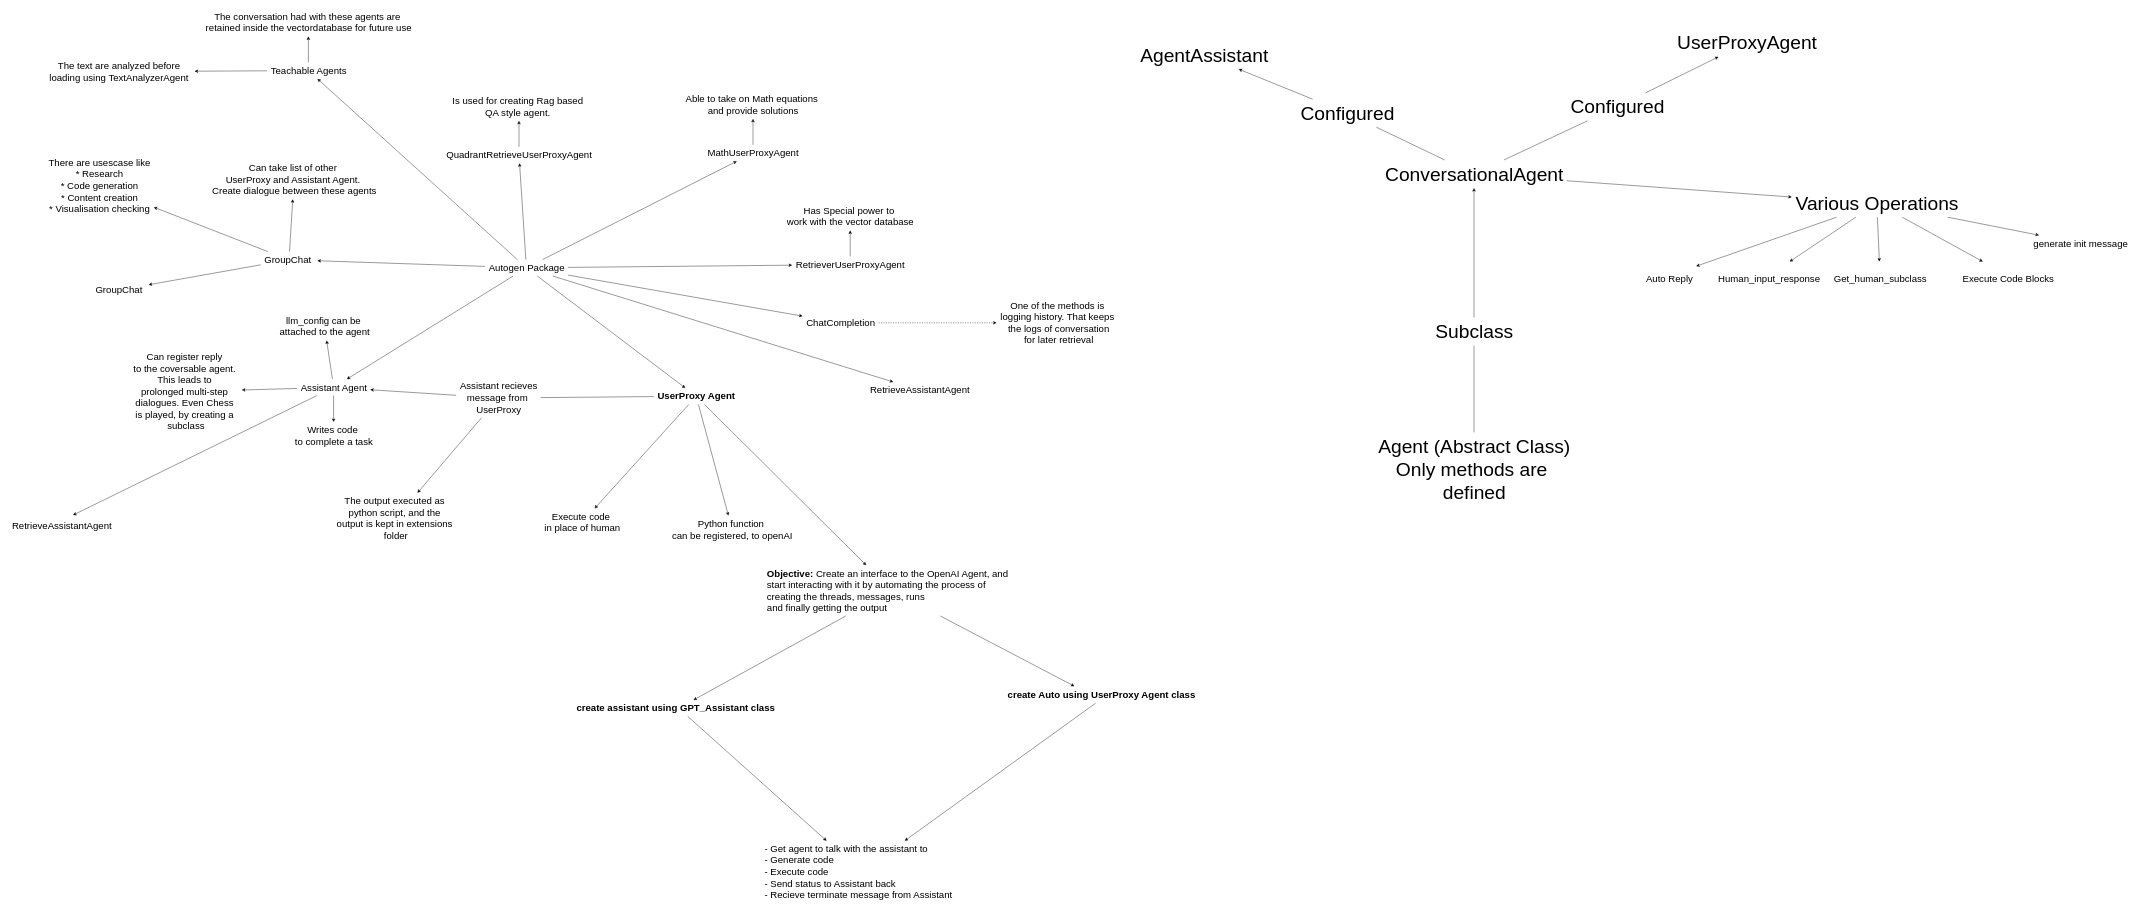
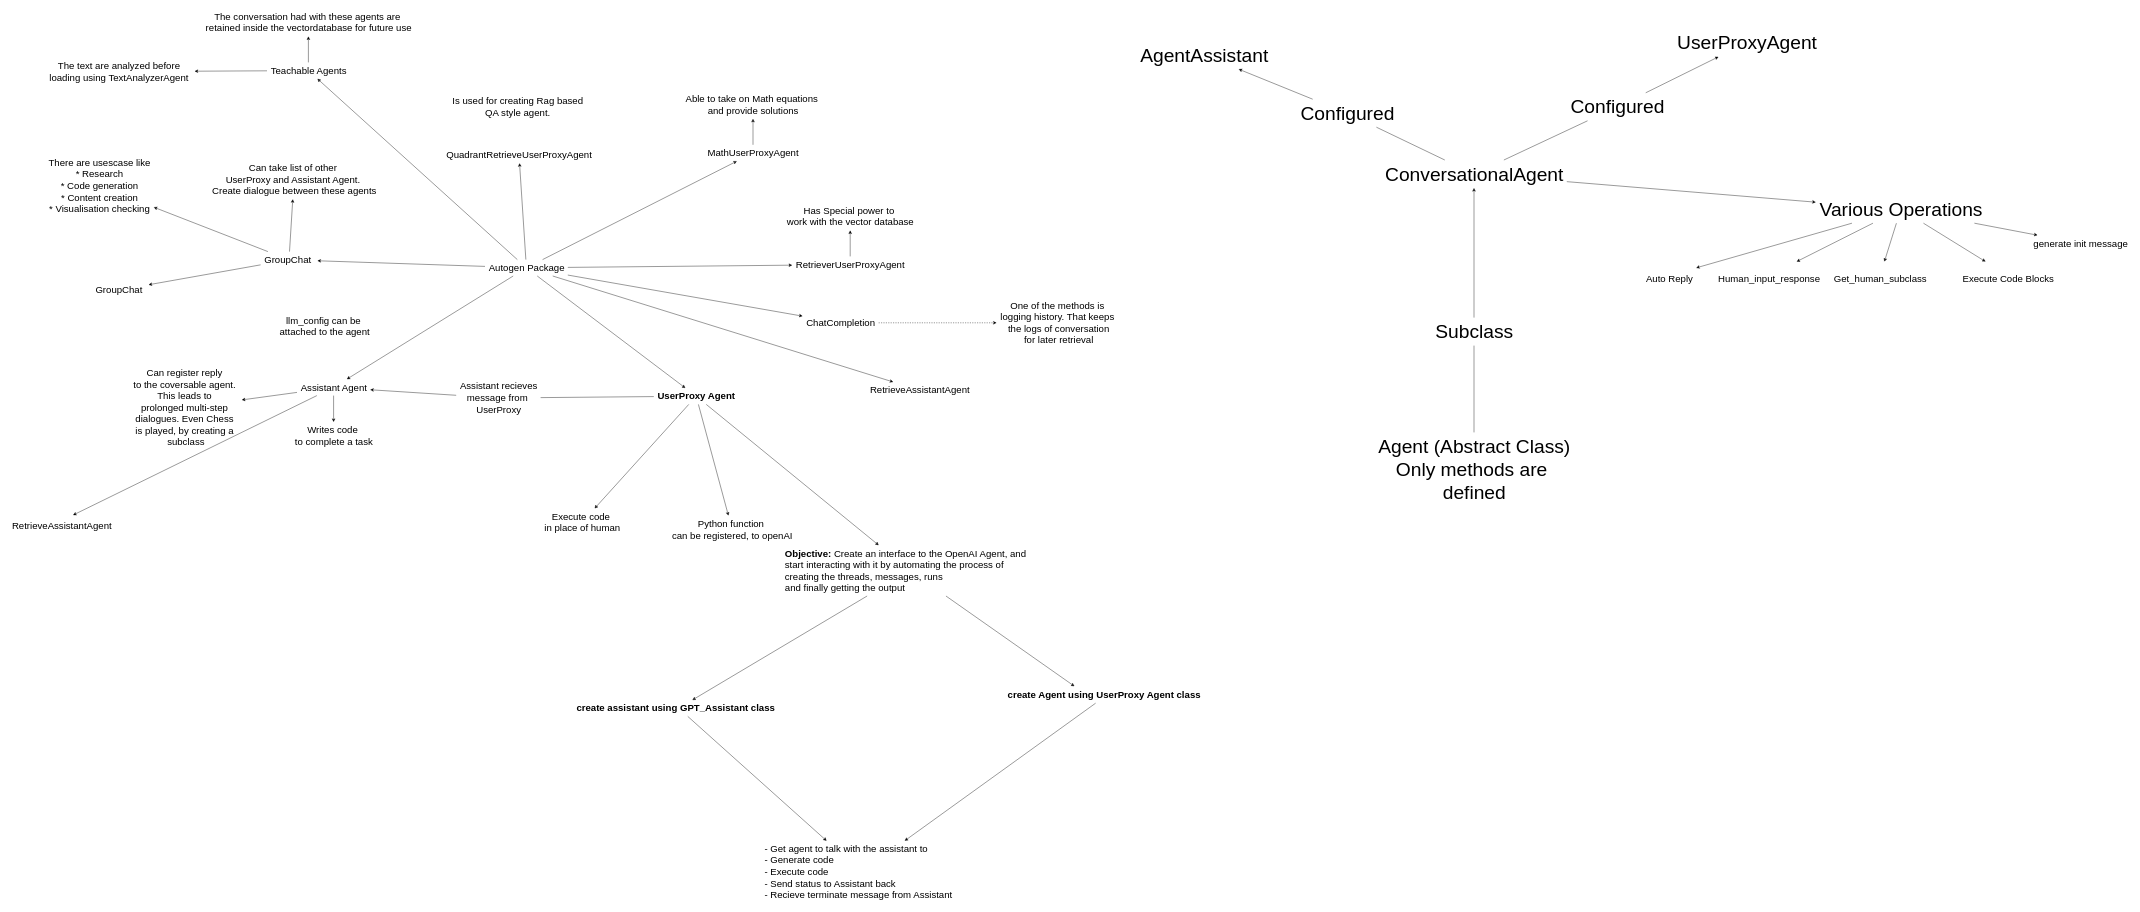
(519, 124) -> none
(1877, 203) -> (1901, 209)
(327, 344) -> none
(186, 391) -> (186, 407)
(420, 489) -> none
(396, 518) -> none
(892, 590) -> (910, 570)
(1104, 695) -> (1107, 695)
